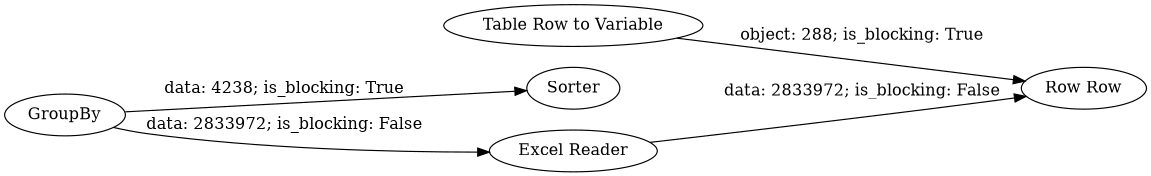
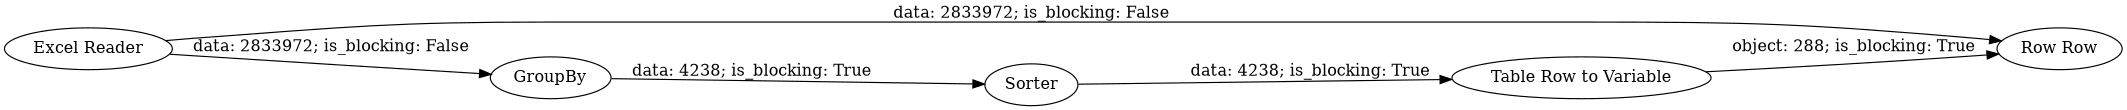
none -> (1259, 82)
(295, 147) -> (325, 64)
